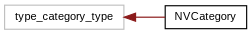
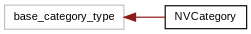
(64, 17) -> (64, 17)
